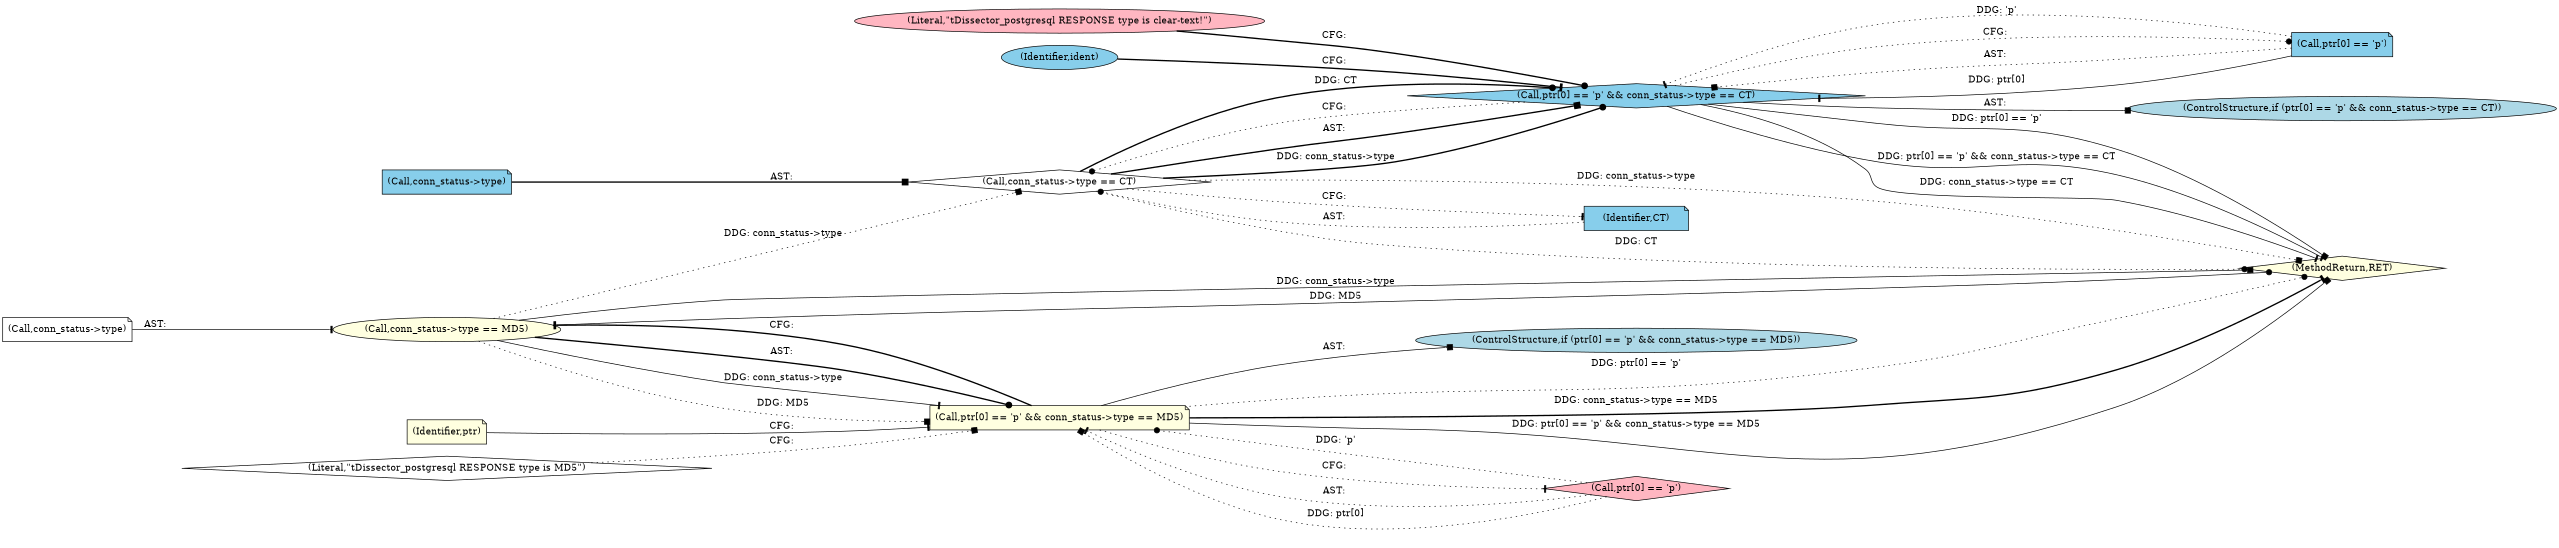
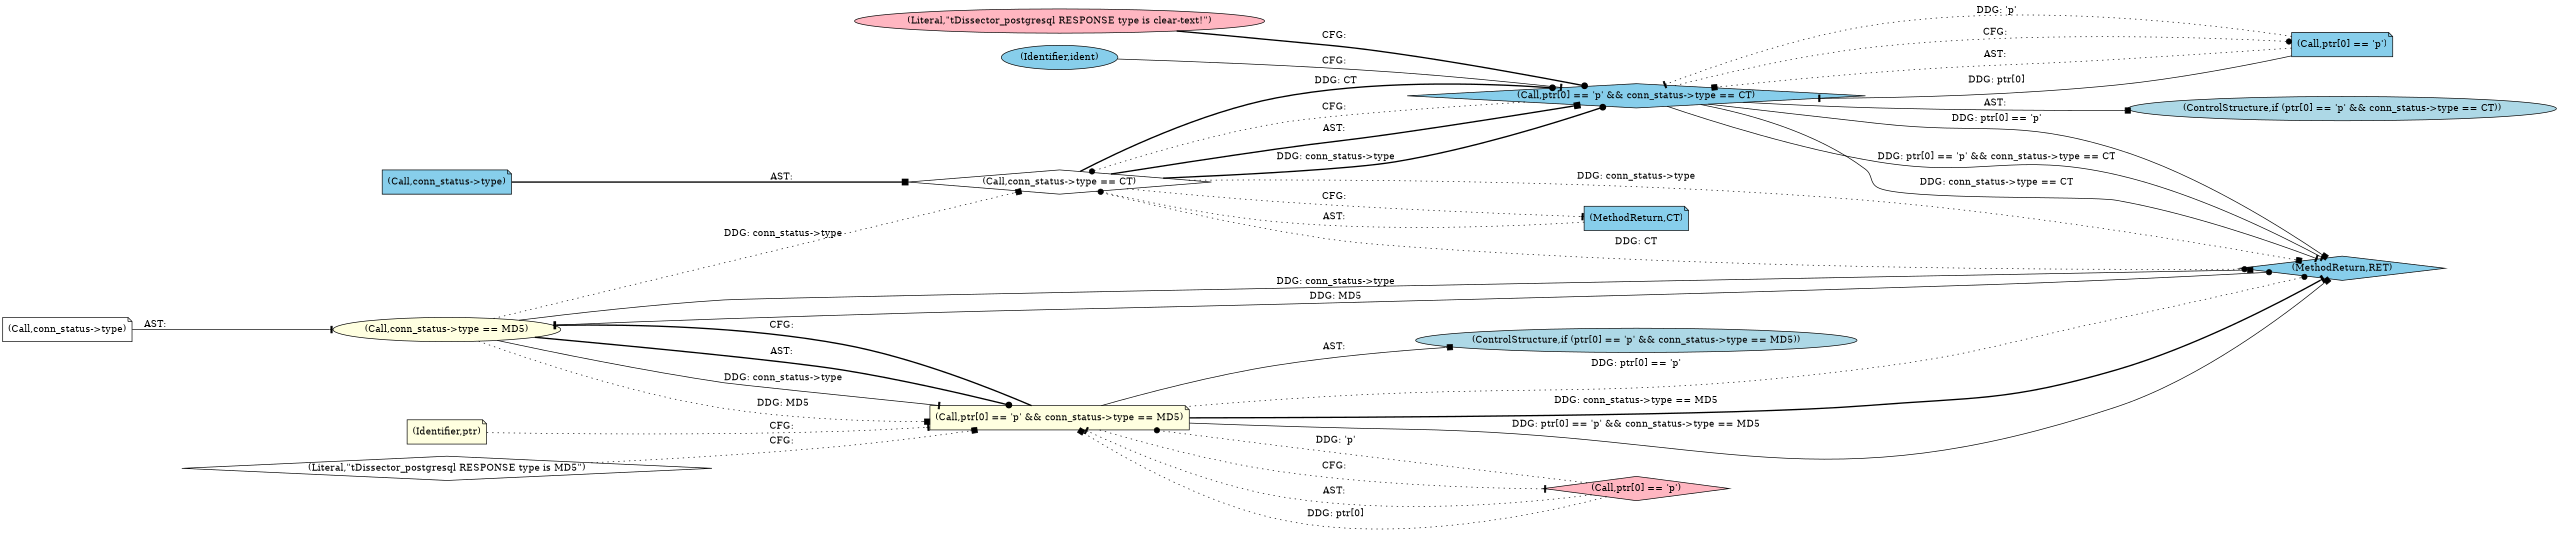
(1338, 69) -> (1338, 69)
(1636, 218) -> (1636, 218)
(2342, 268) -> (2342, 268)
(707, 434) -> (707, 434)
